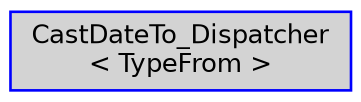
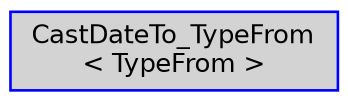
(181, 51) -> (174, 51)
